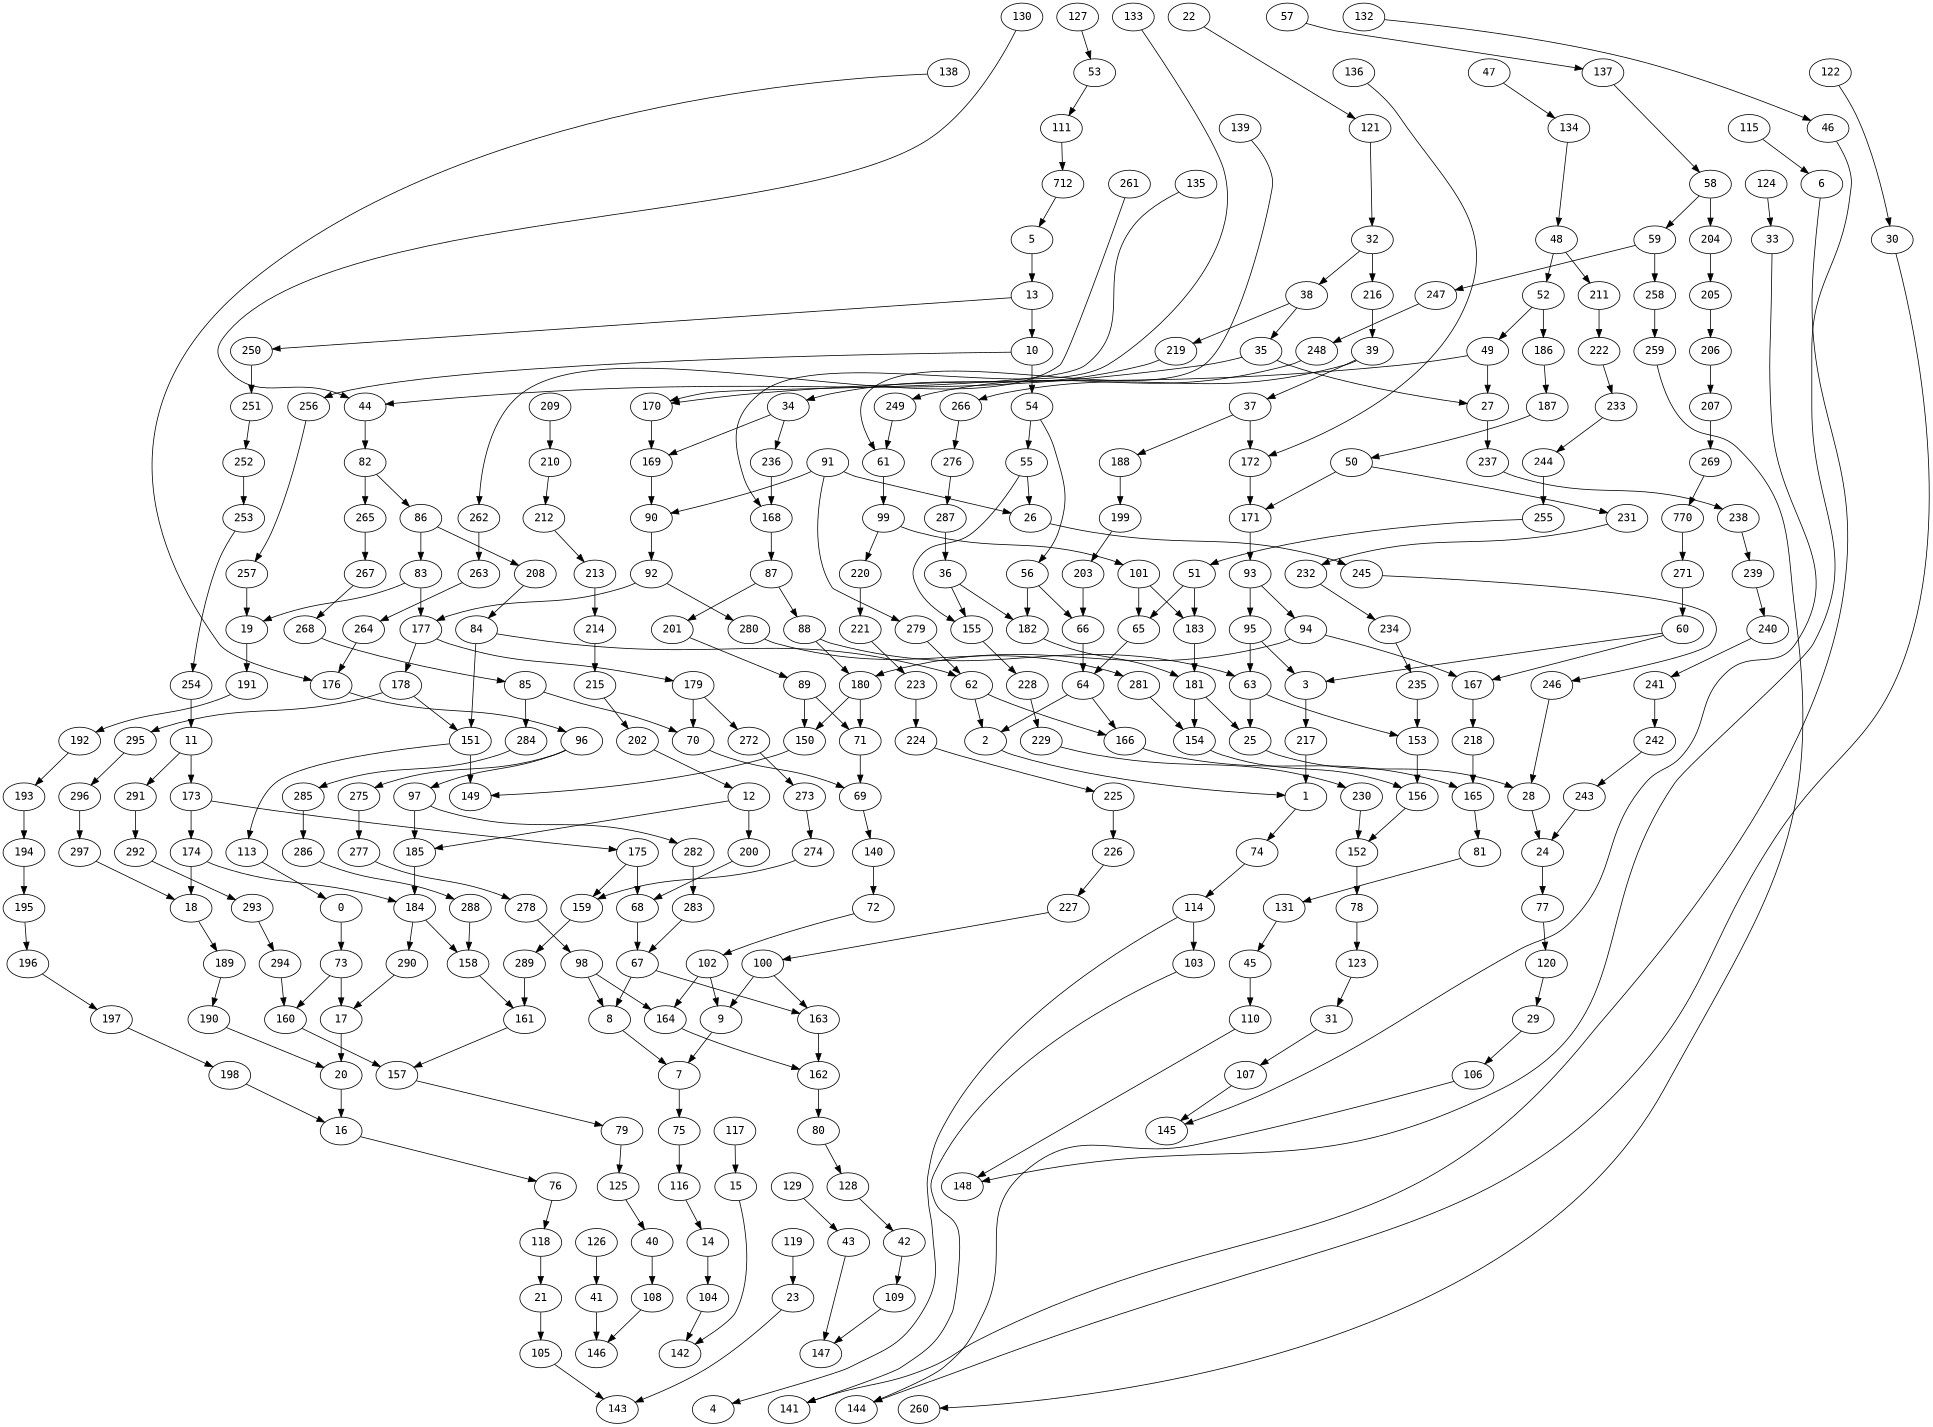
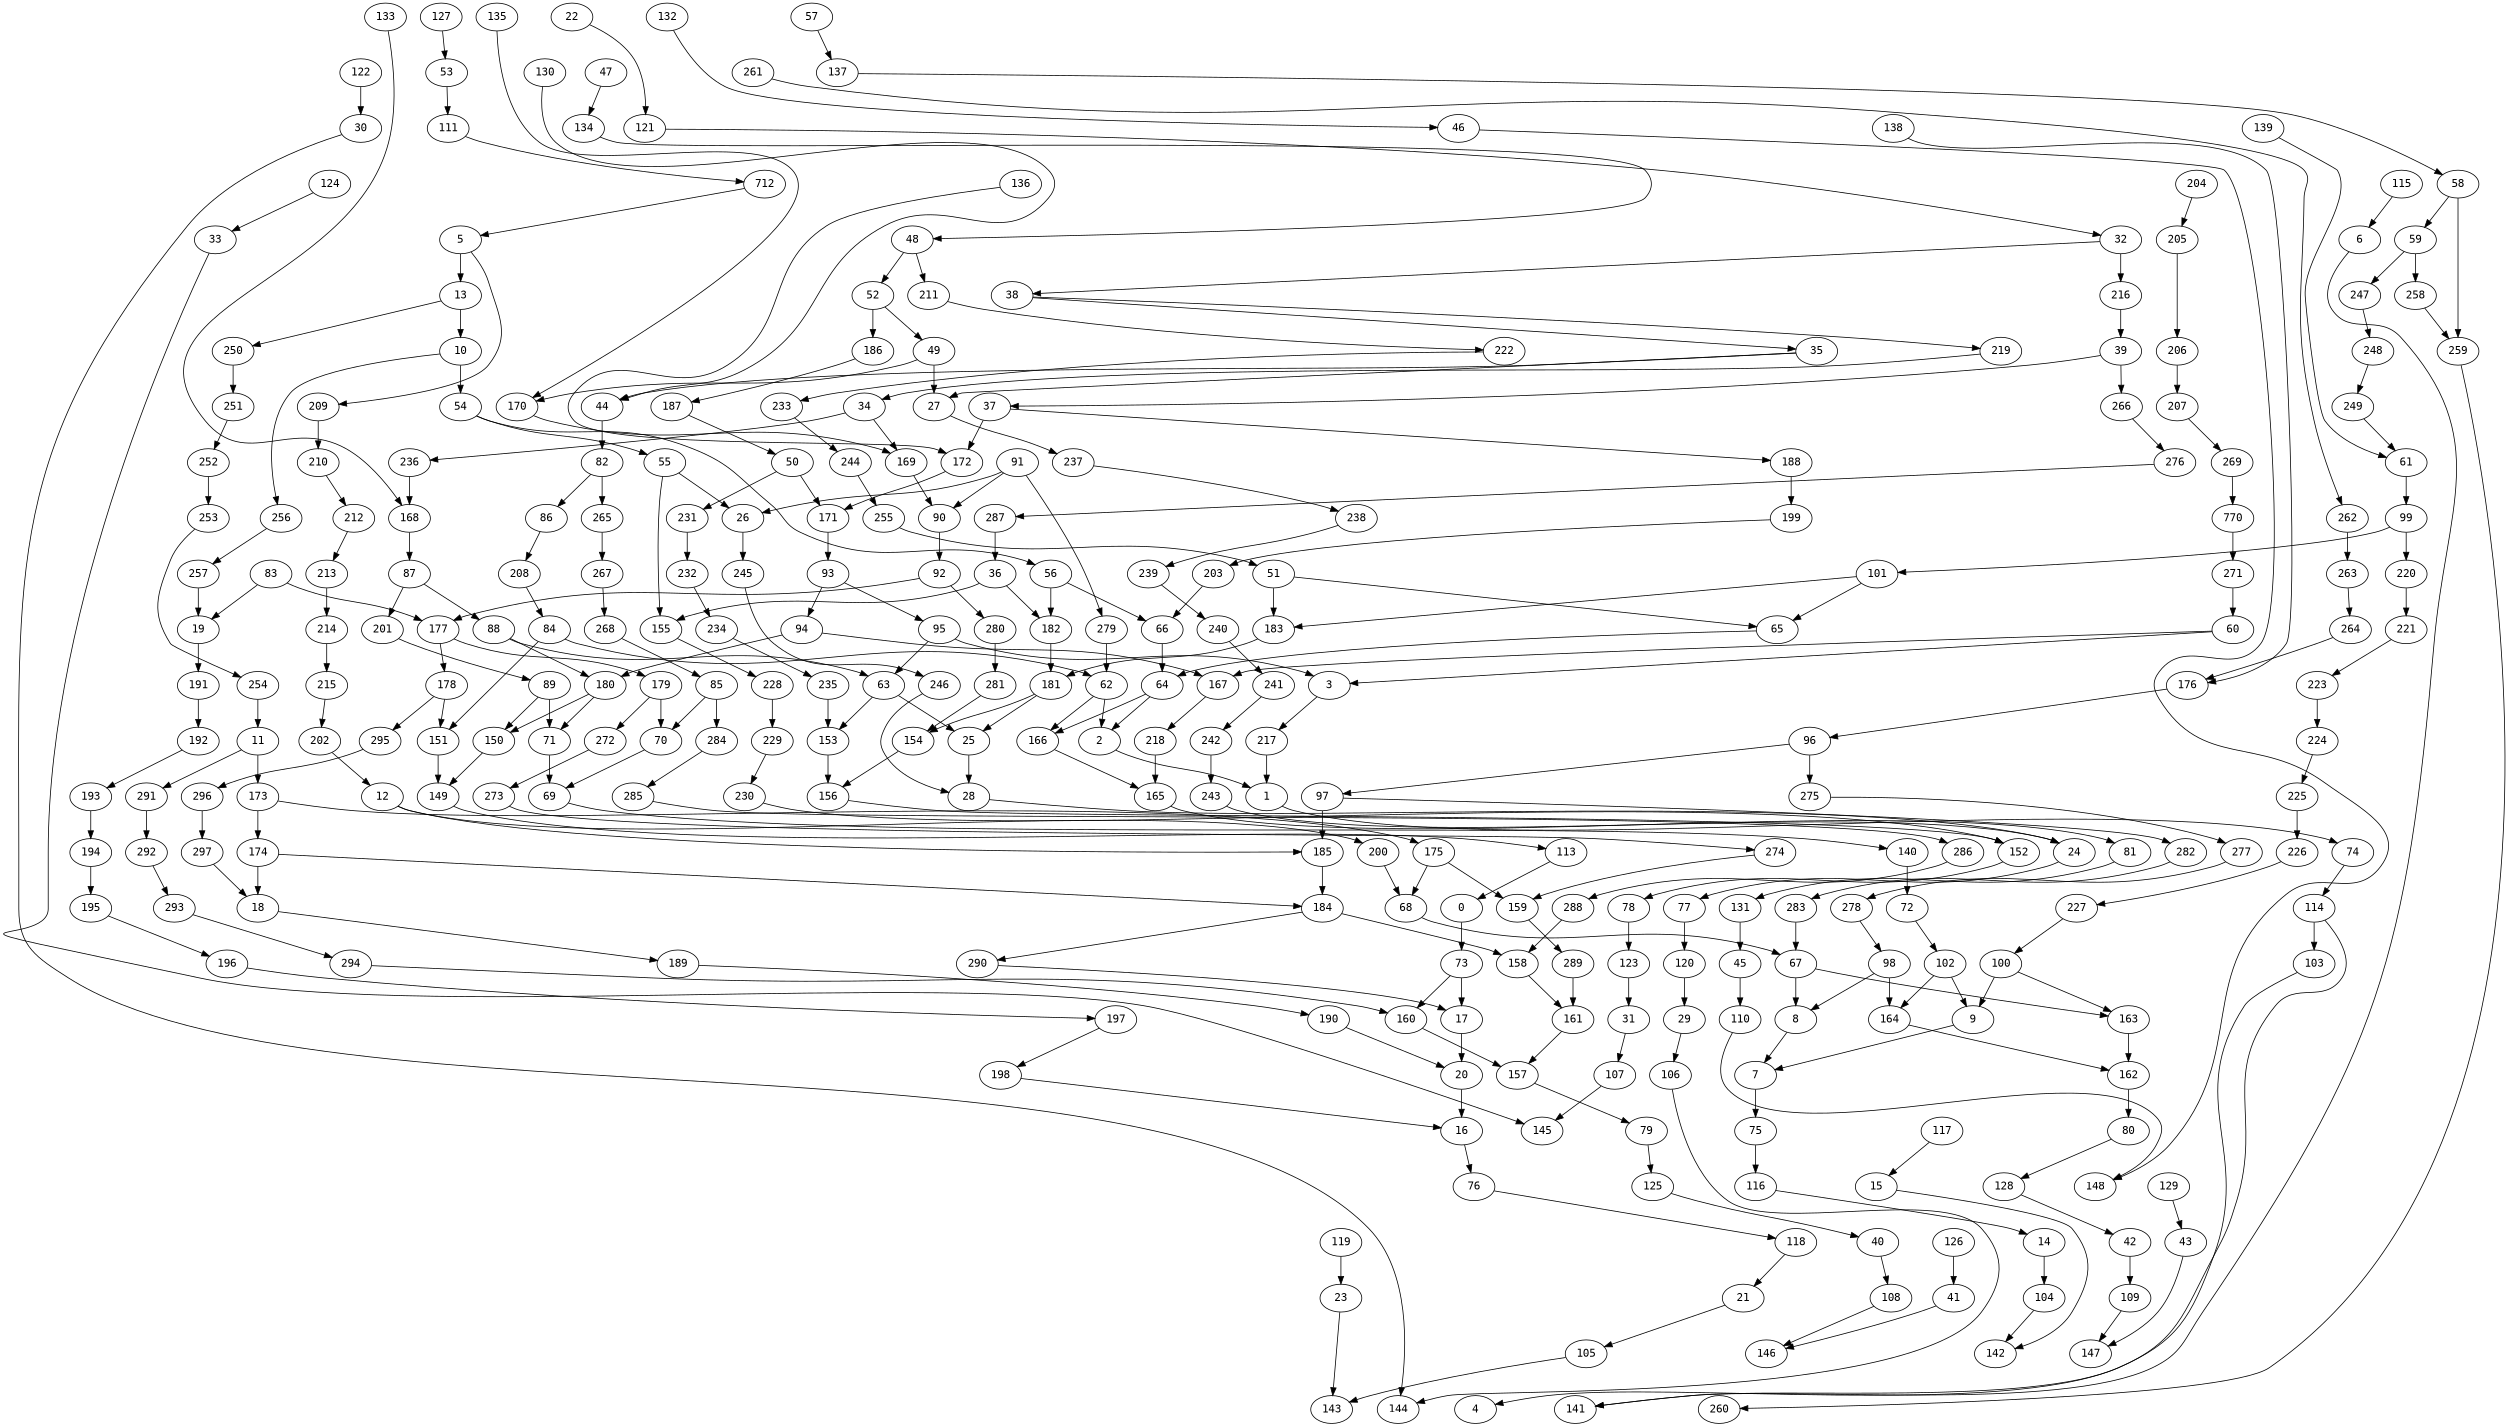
(1710, 208) -> (2458, 264)
none -> (478, 373)
(421, 542) -> none
(334, 761) -> (995, 837)
